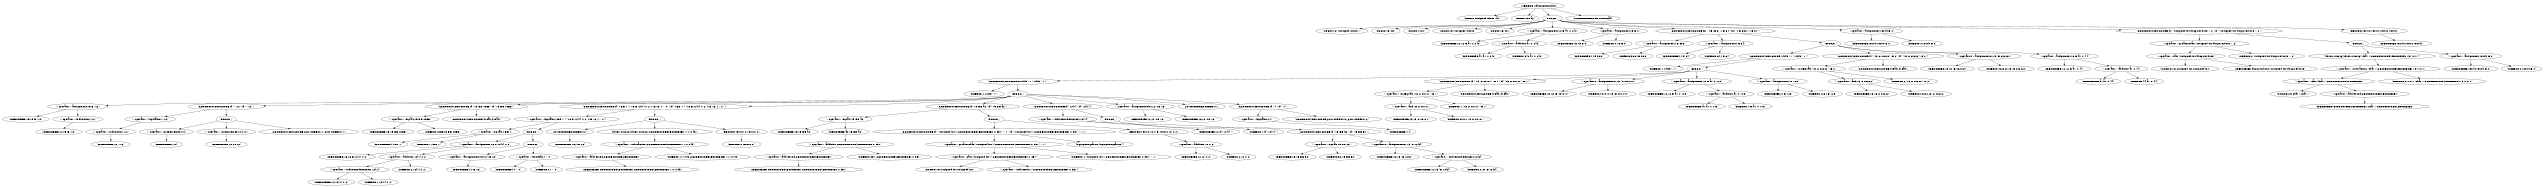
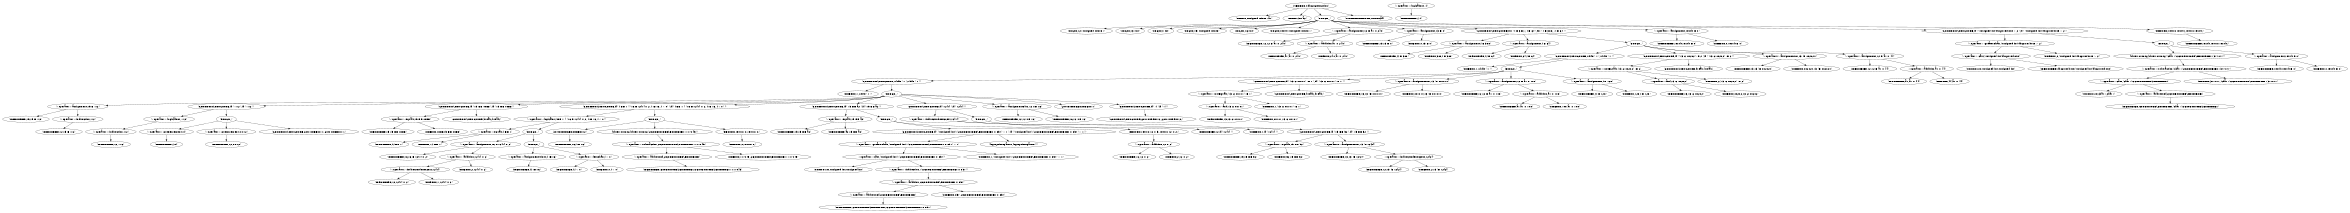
none -> (1291, 31)
(1260, 112) -> none
(845, 137) -> (928, 175)
